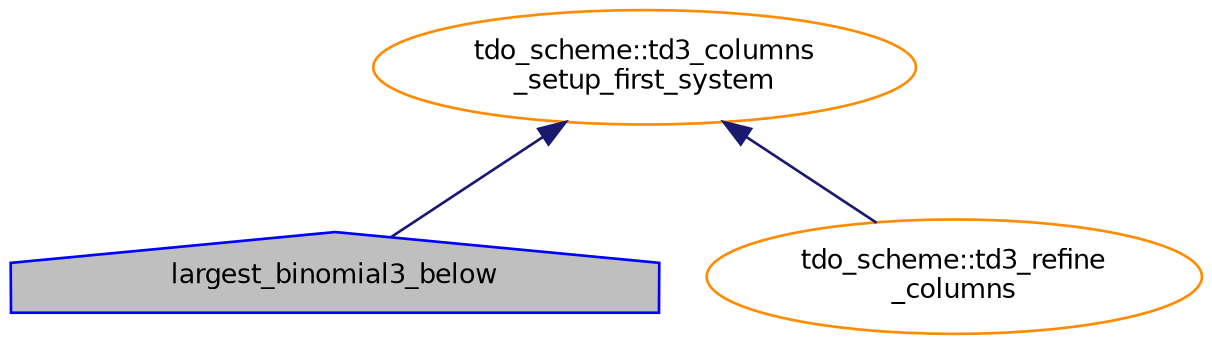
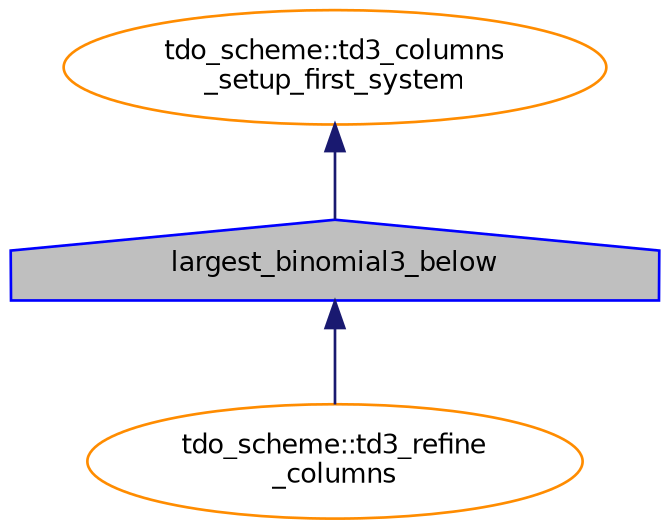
(811, 180) -> (335, 366)
